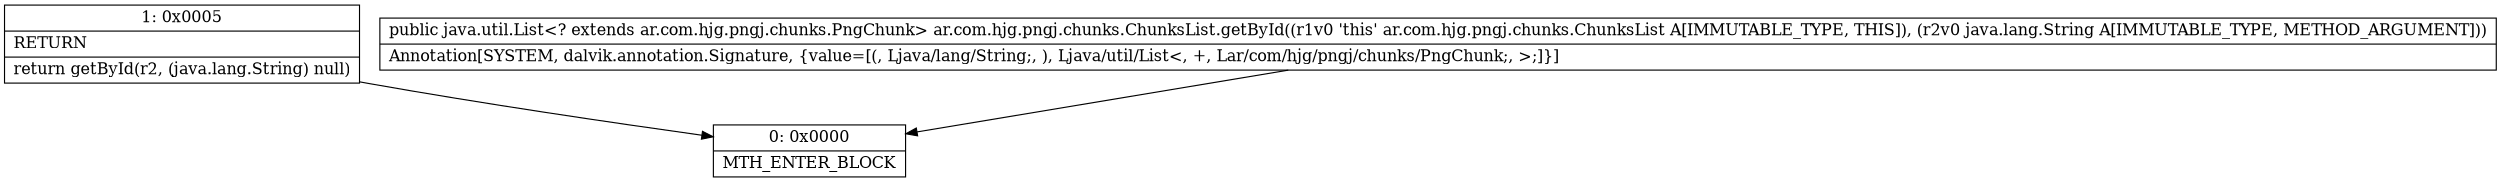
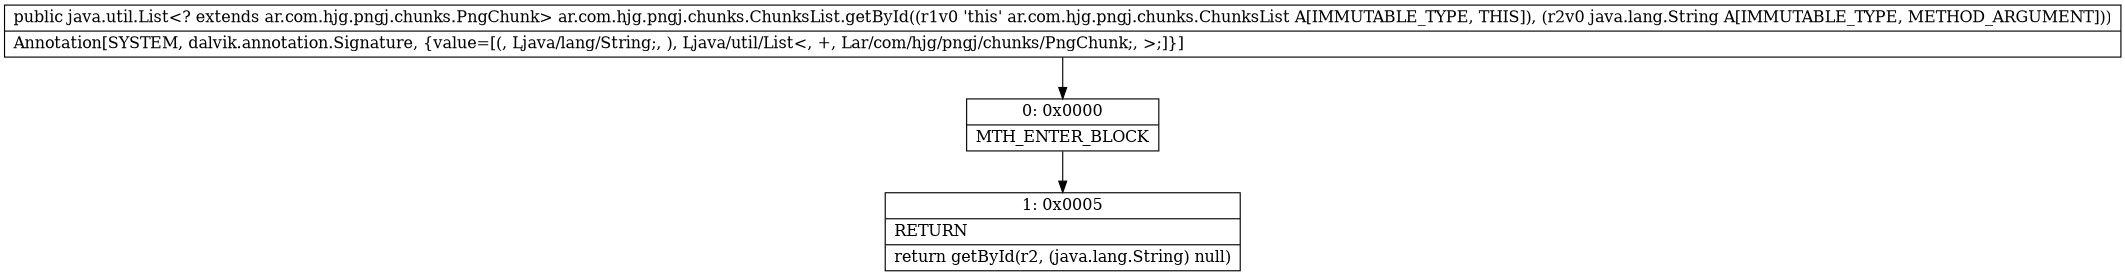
(531, 110) -> (1063, 166)
